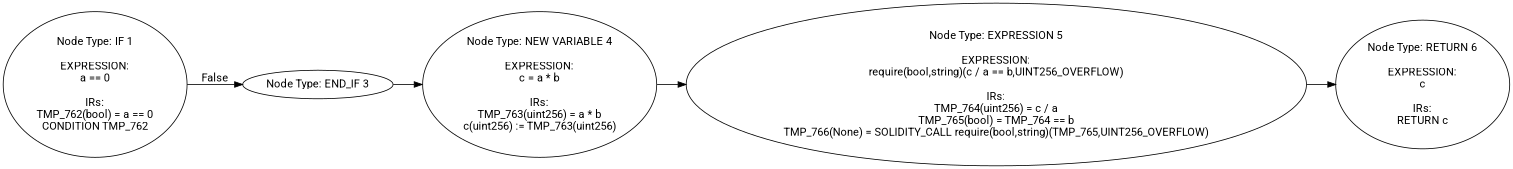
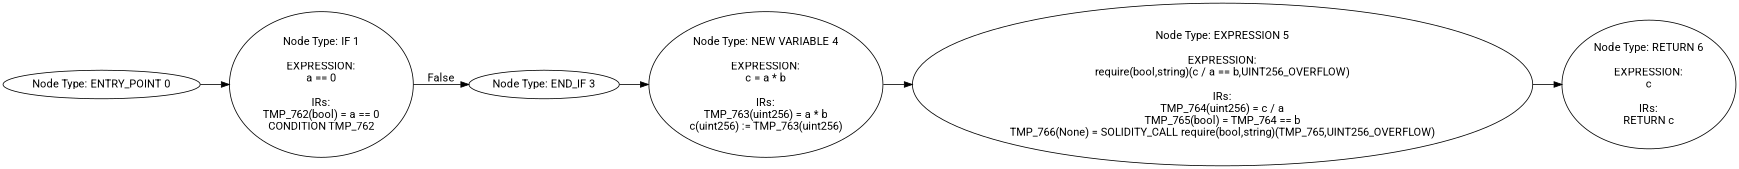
none -> (102, 84)
